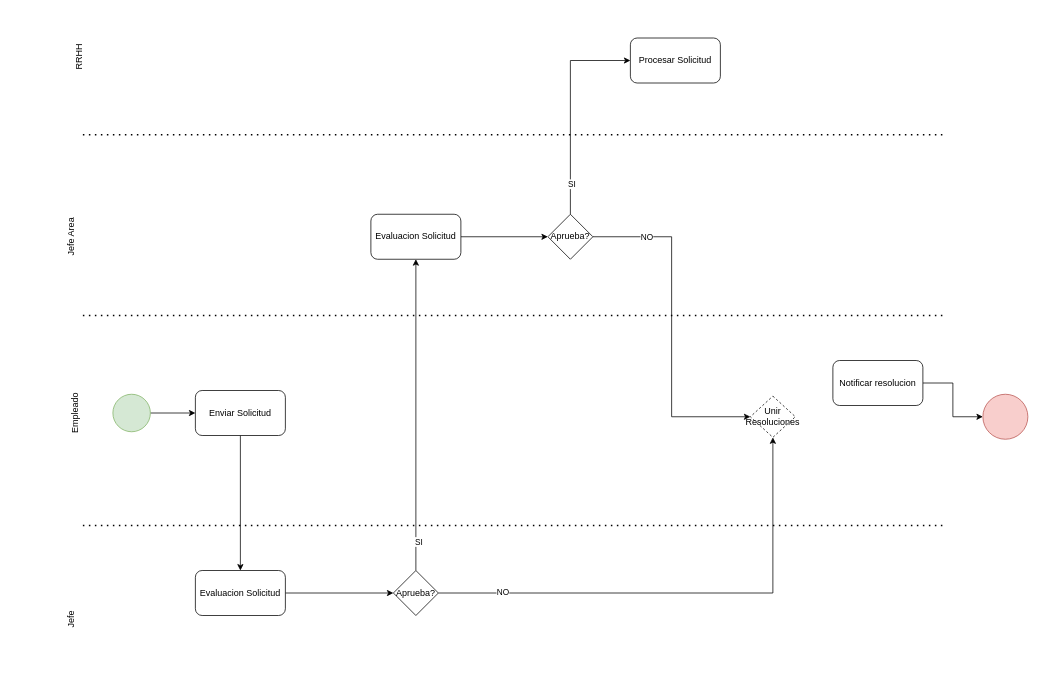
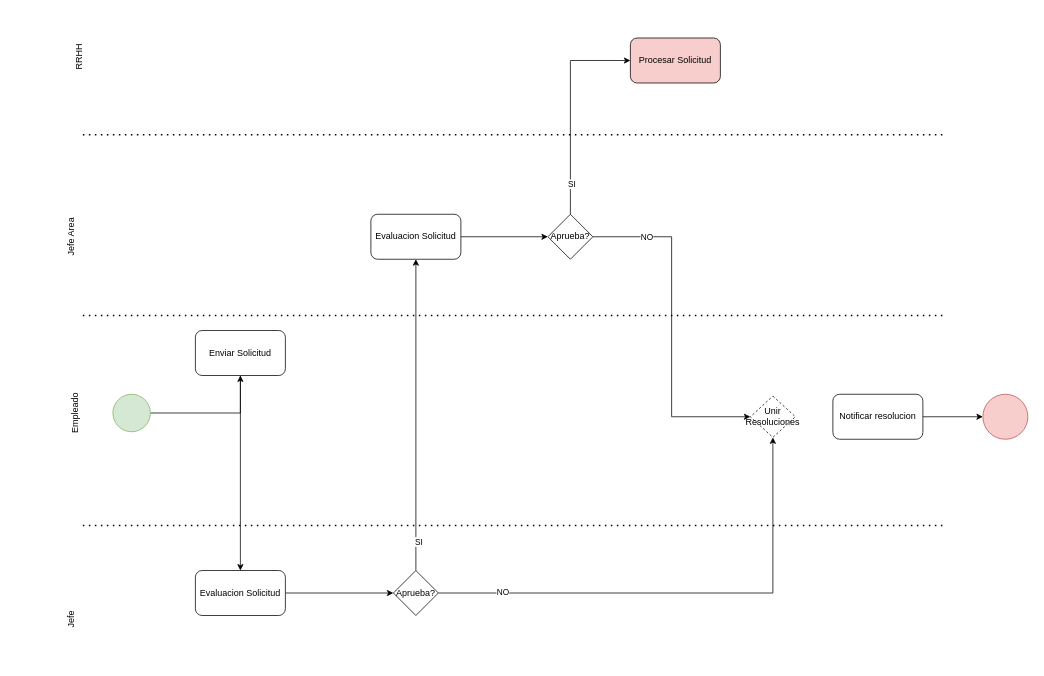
(675, 60) -> (675, 60)
(878, 383) -> (878, 417)
(240, 413) -> (240, 353)
